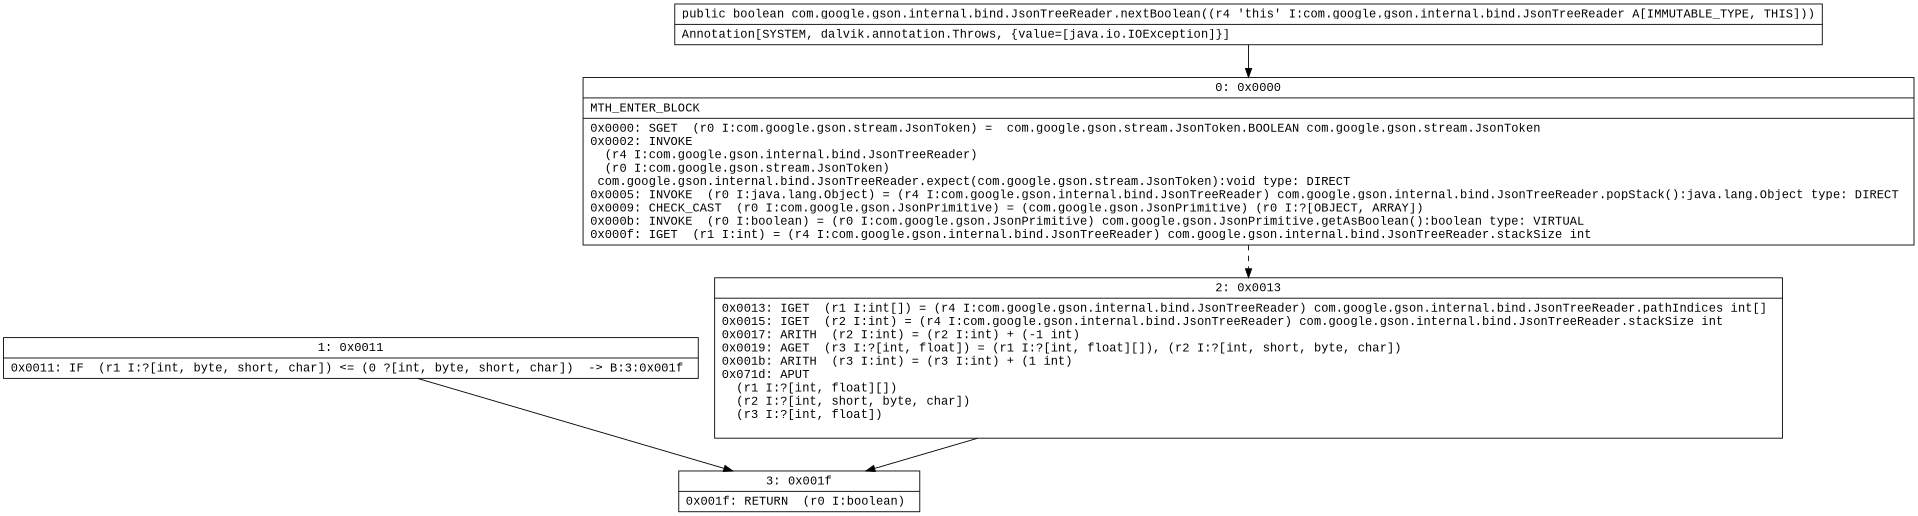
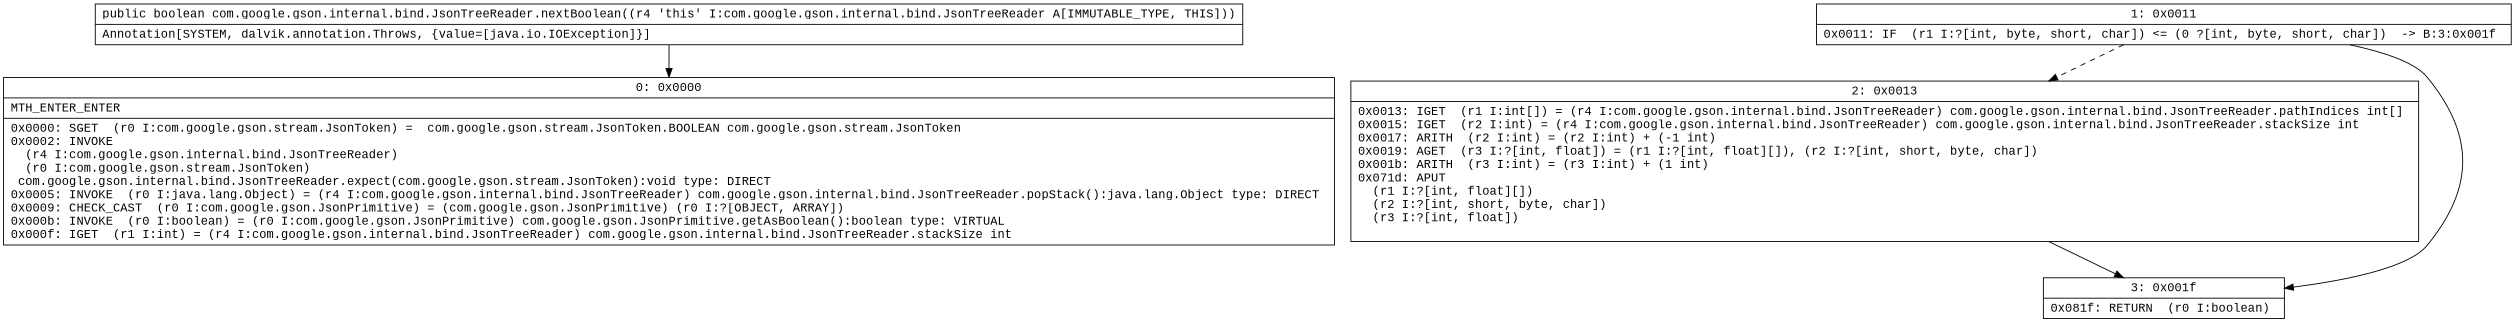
(645, 108) -> (66, 108)
(1249, 257) -> (2090, 61)
(799, 501) -> (2164, 308)
